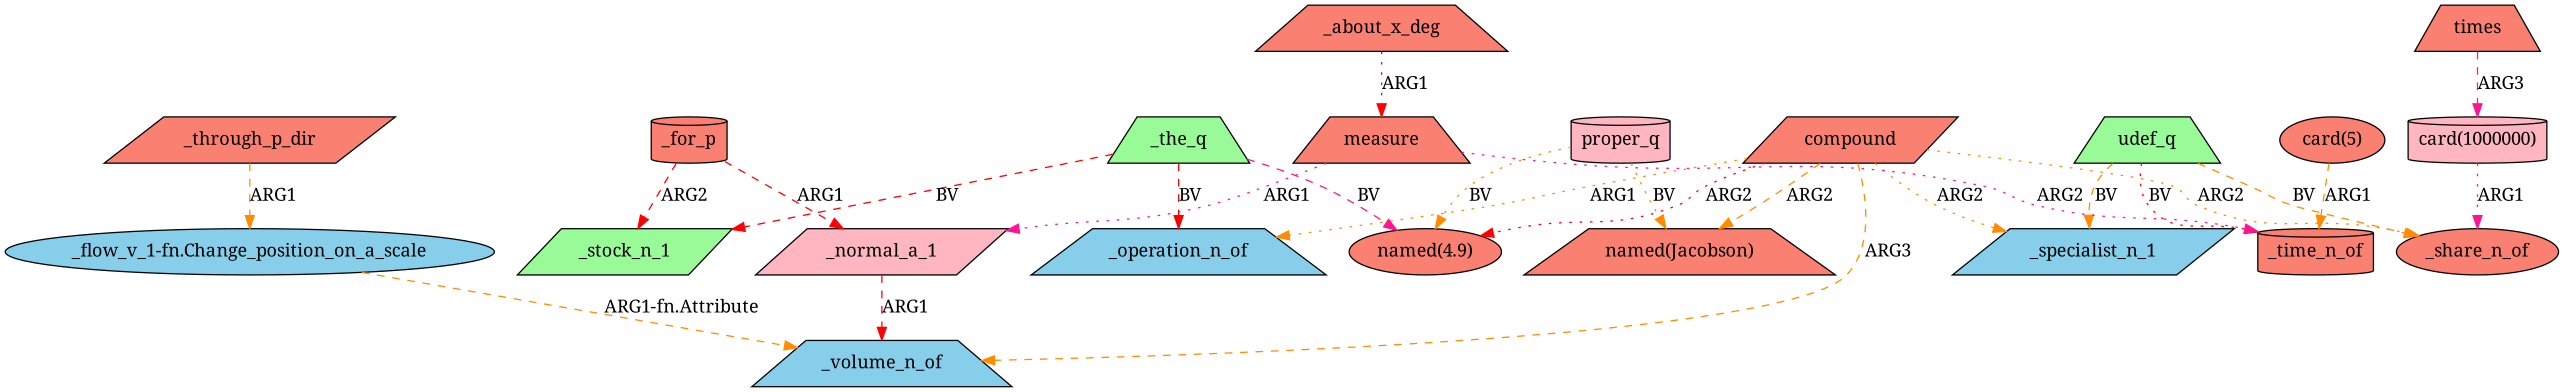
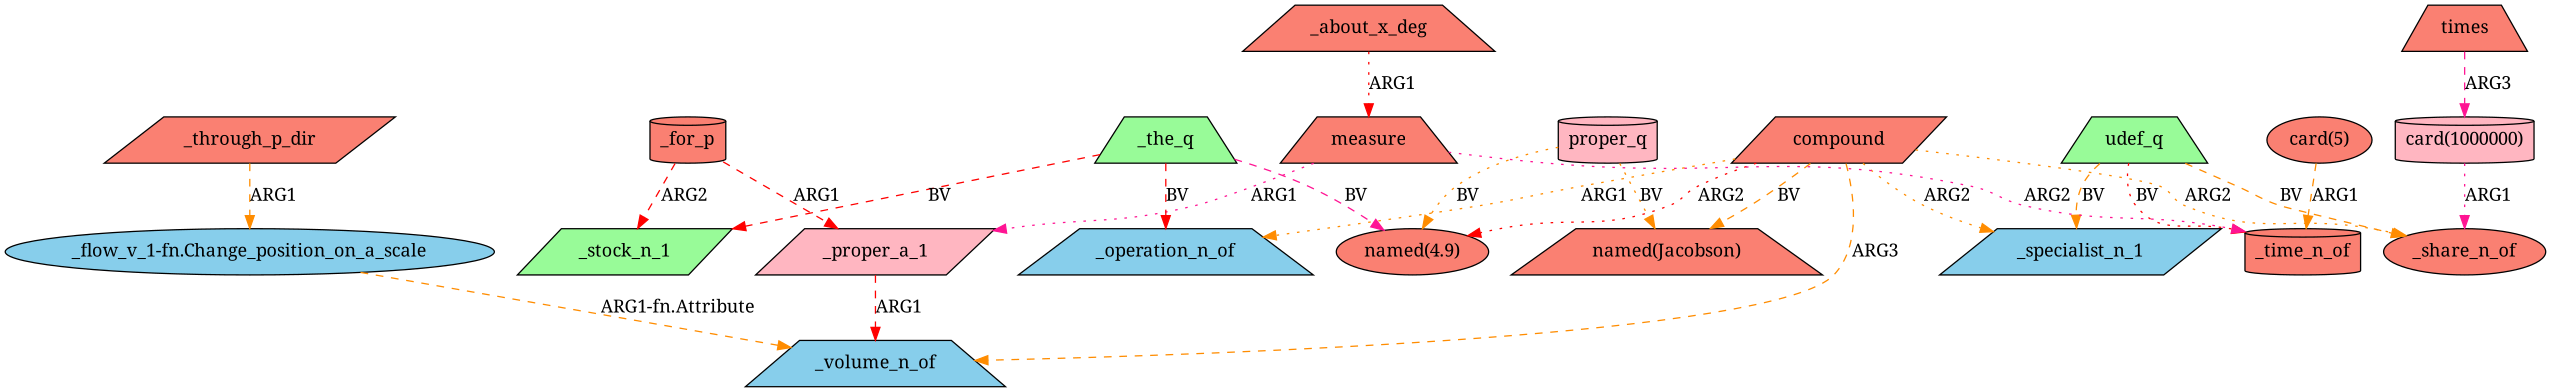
(1810, 196) -> (1789, 196)
(882, 252) -> (875, 252)
